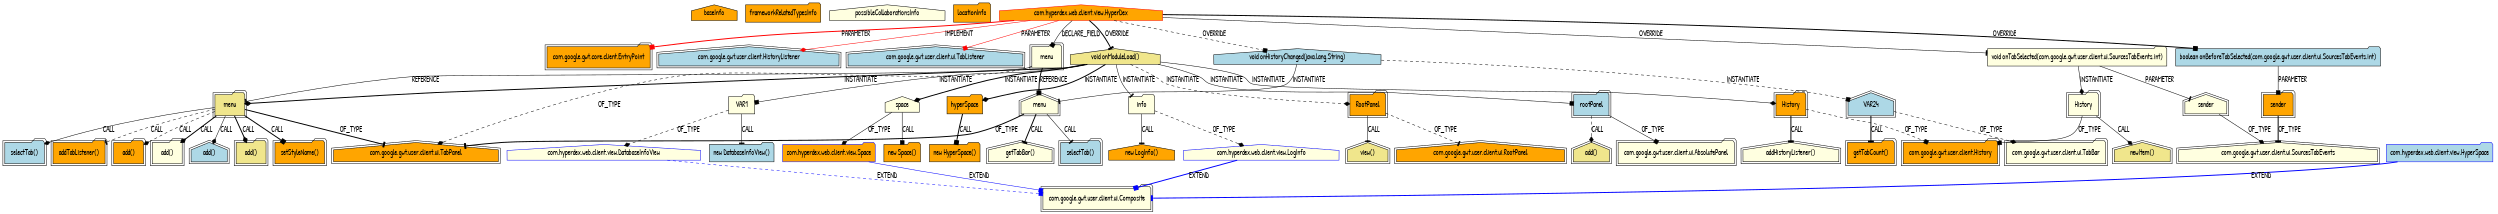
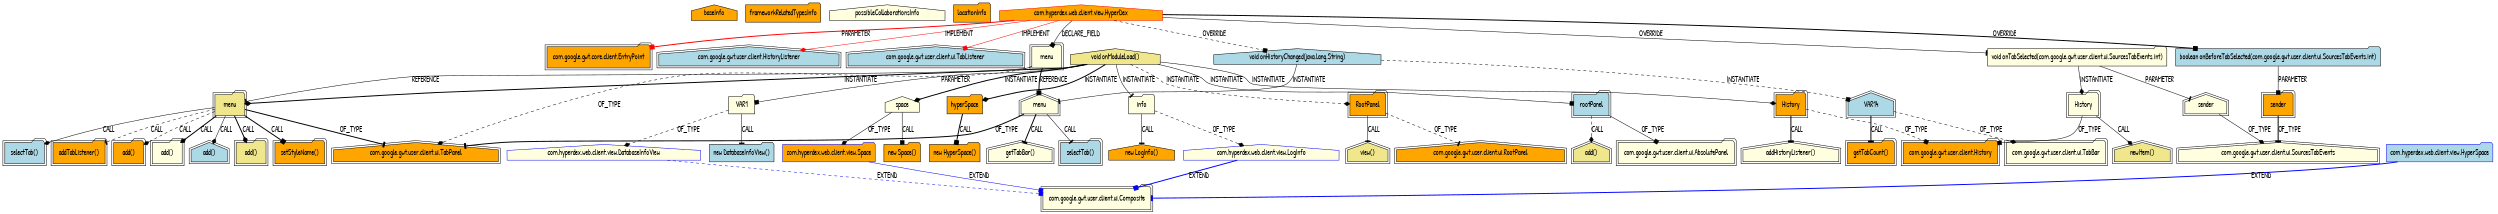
(1101, 33) -> none
(1036, 34) -> (1036, 34)
(956, 80) -> (956, 80)
(1871, 105) -> (1871, 105)
